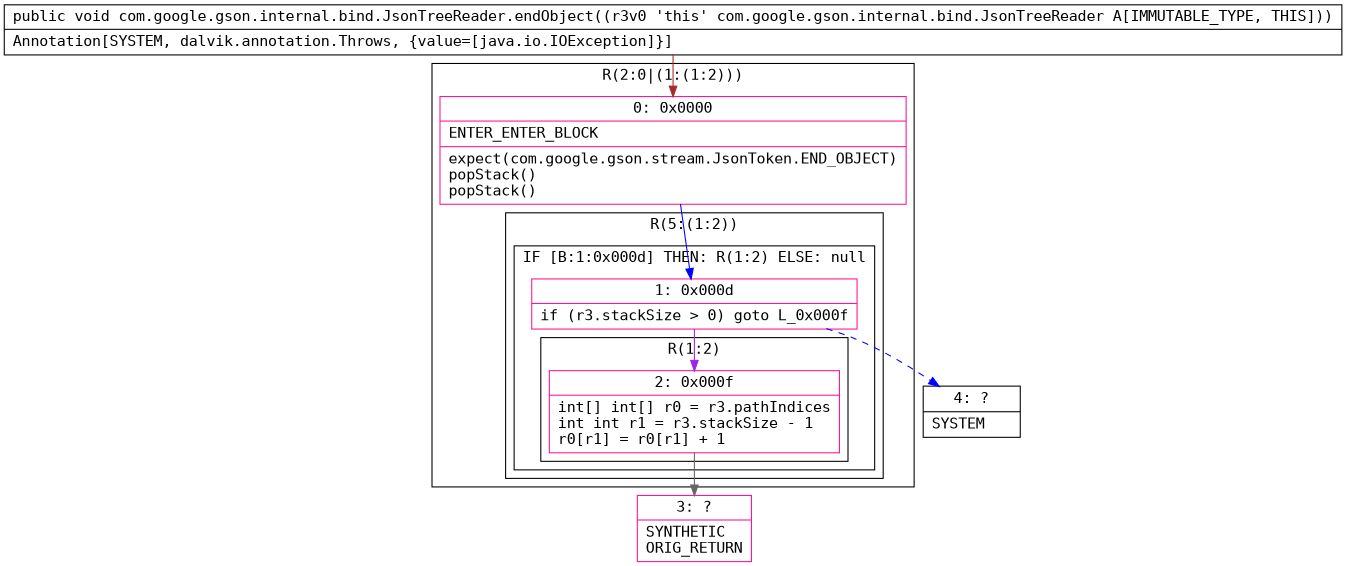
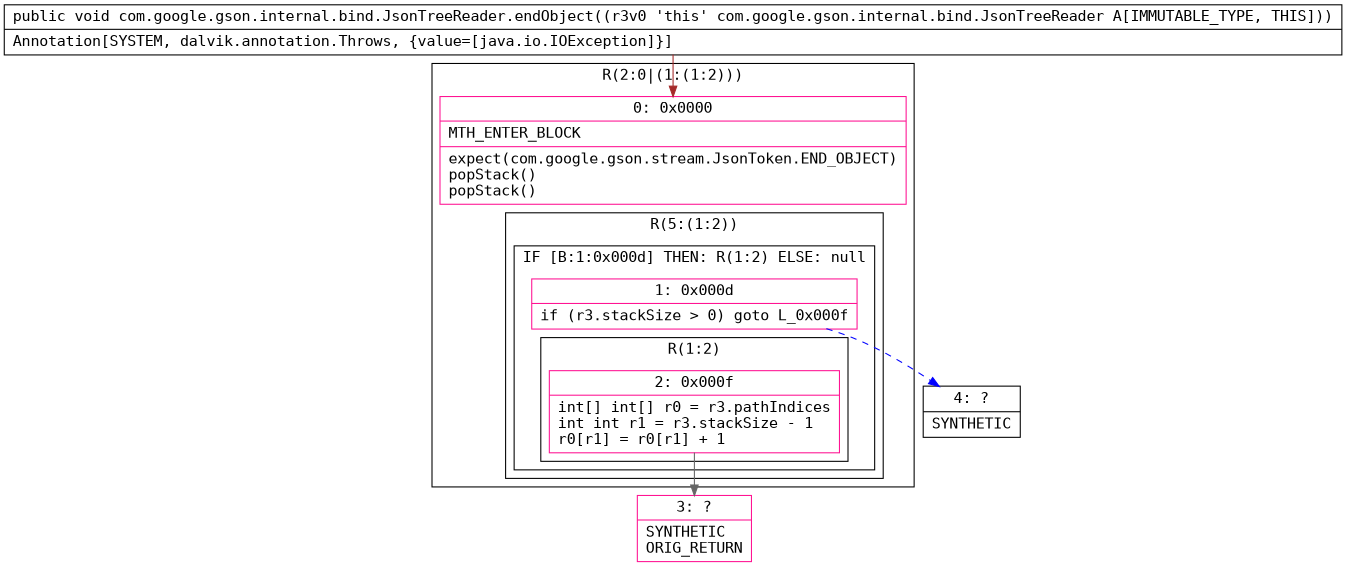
(524, 133) -> (515, 133)
(685, 236) -> none
(694, 345) -> none
(958, 424) -> (972, 424)
